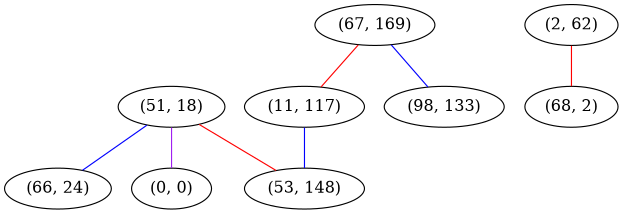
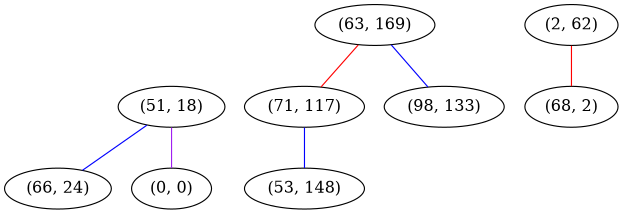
(375, 25) -> (375, 25)
(304, 107) -> (304, 107)
(238, 147) -> none
